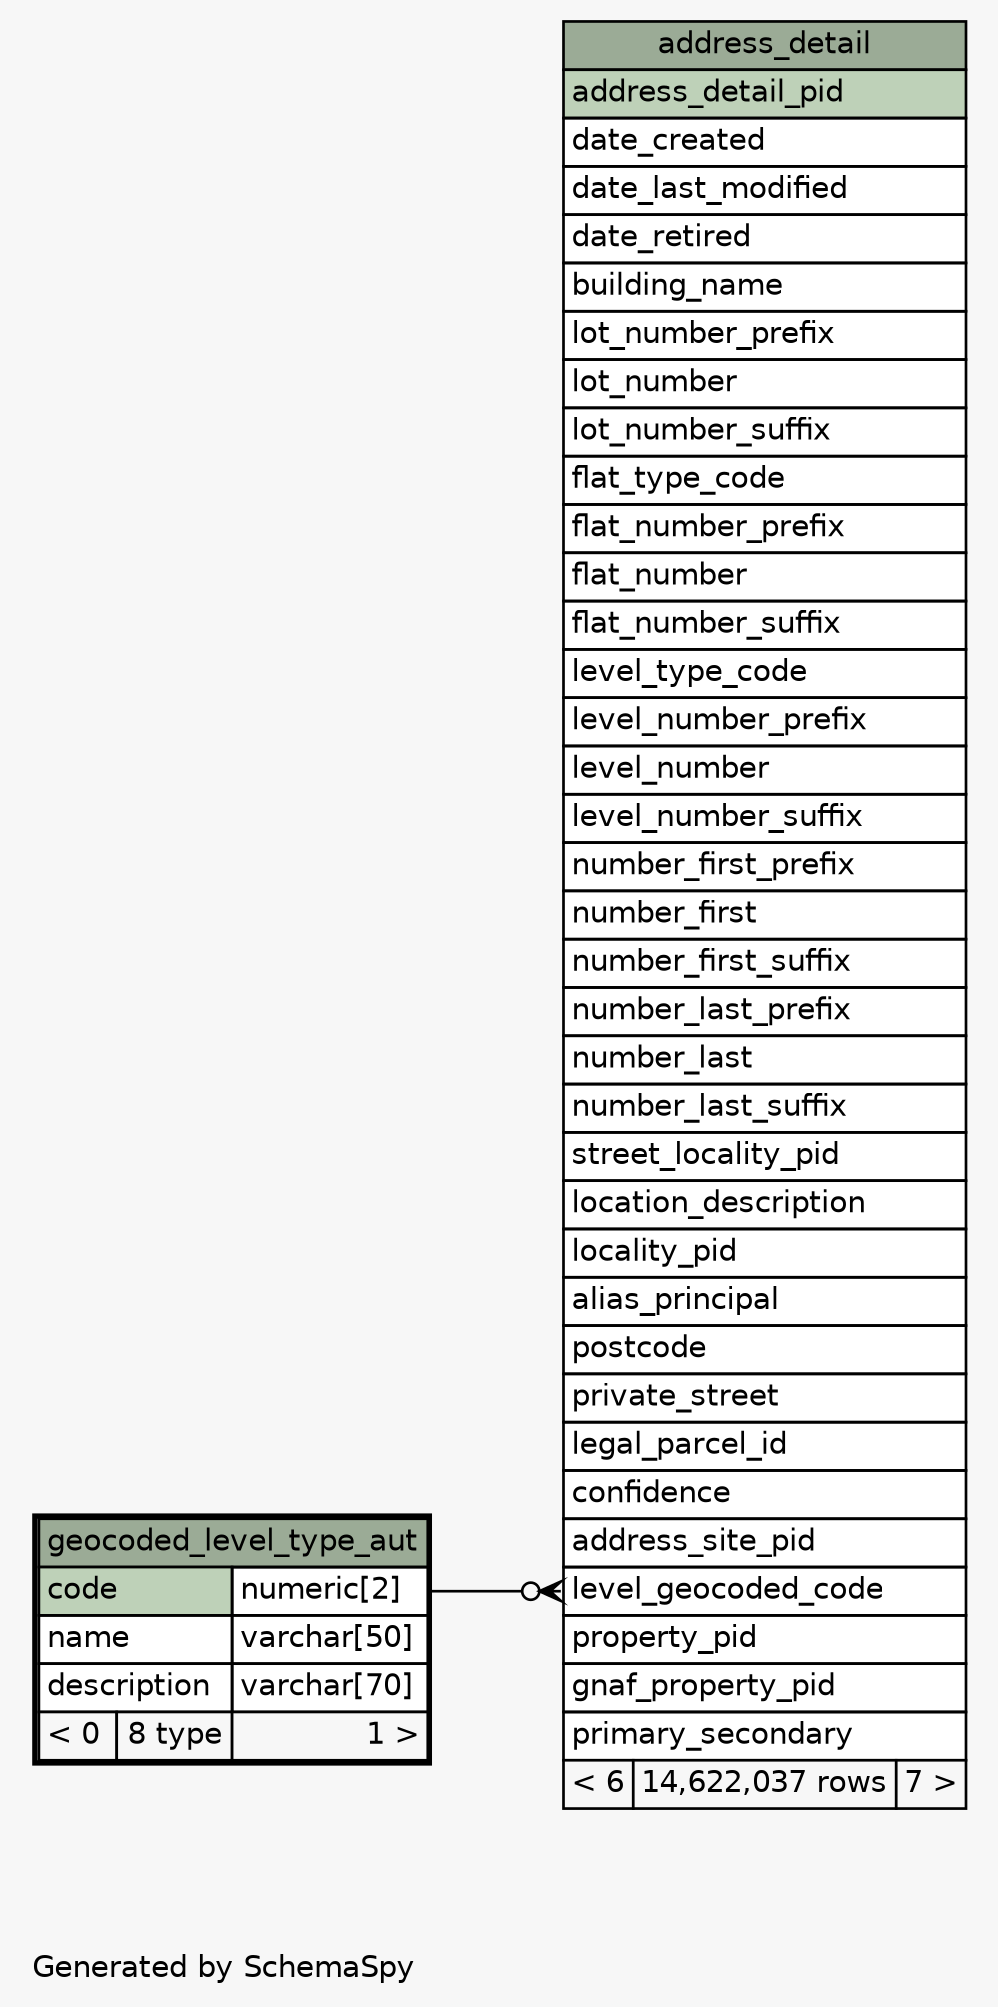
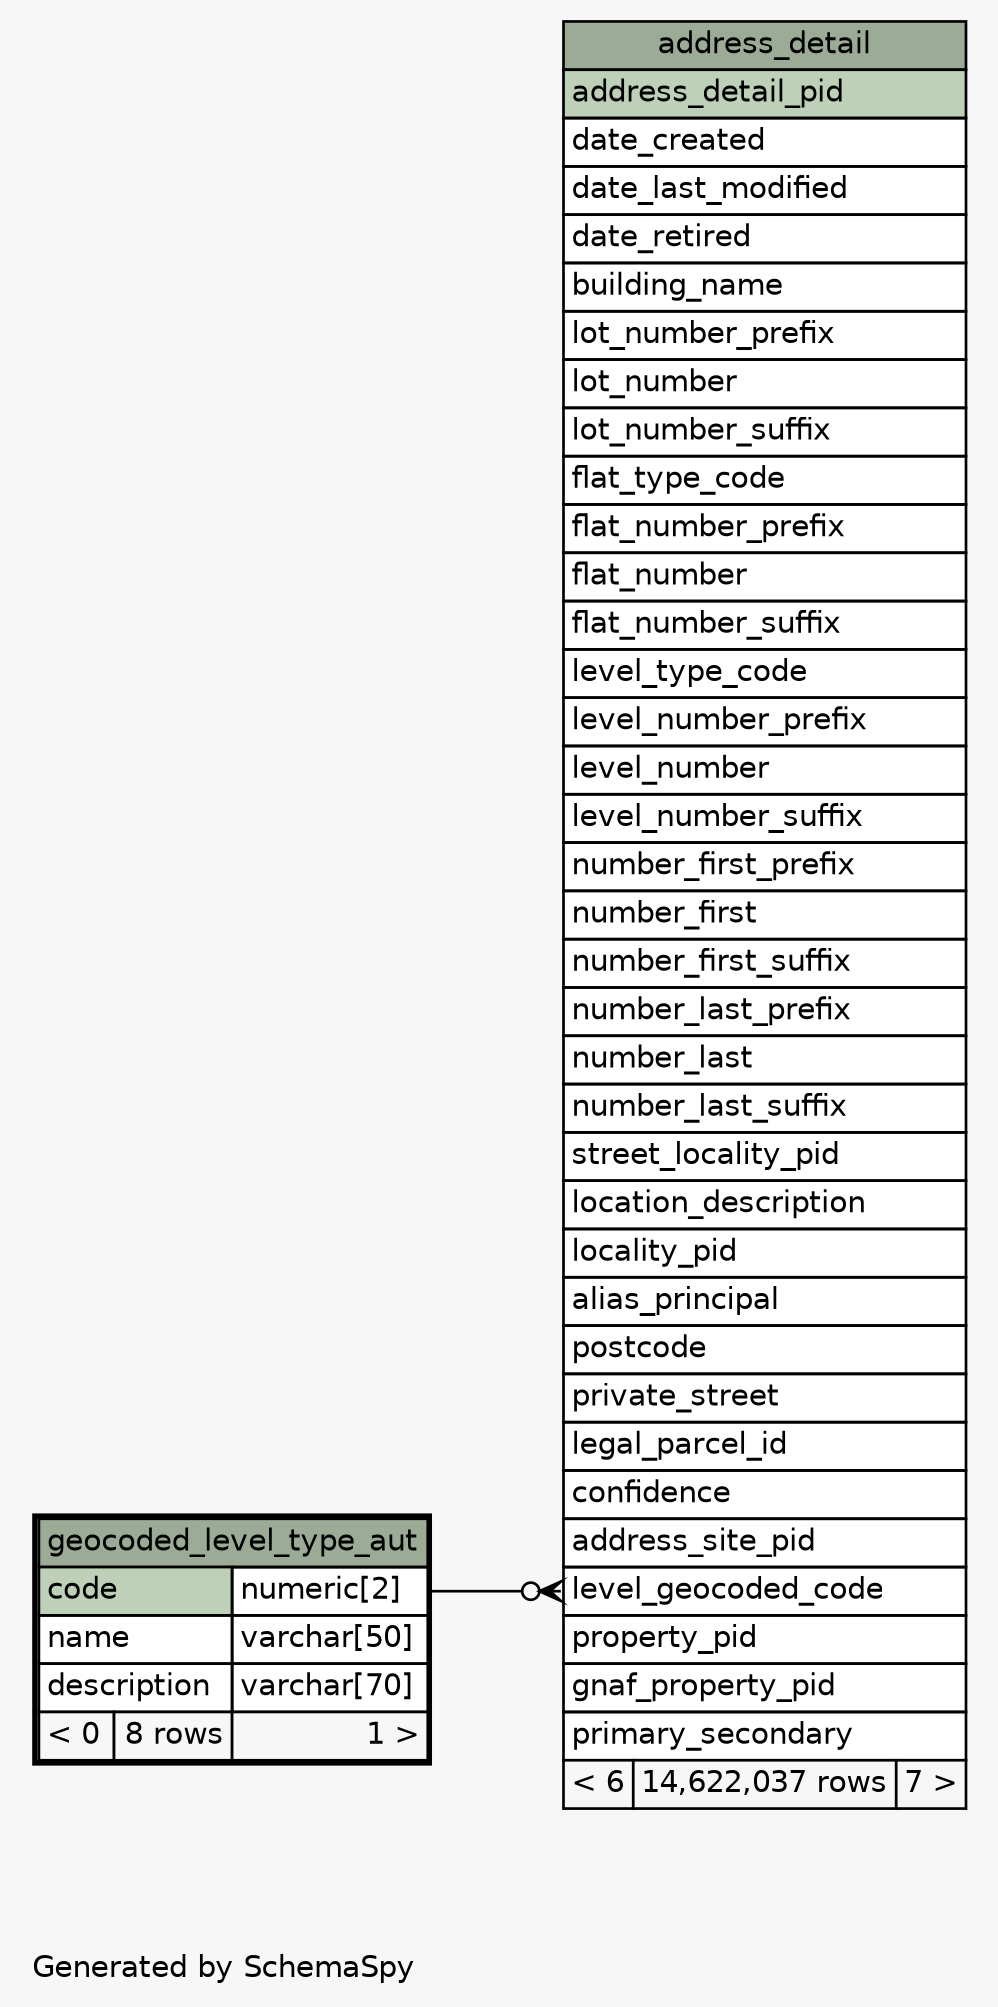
(176, 1735) -> (174, 1735)
